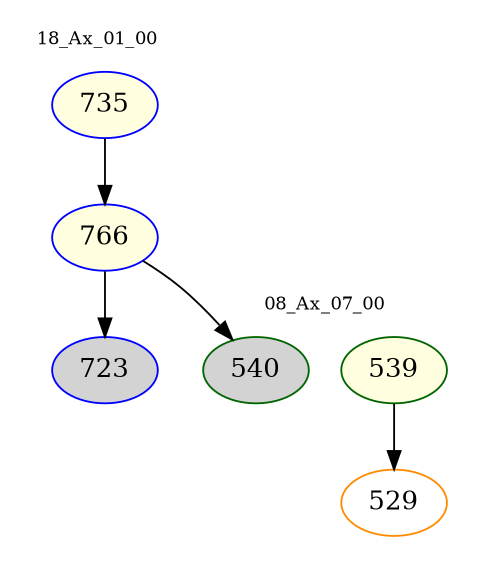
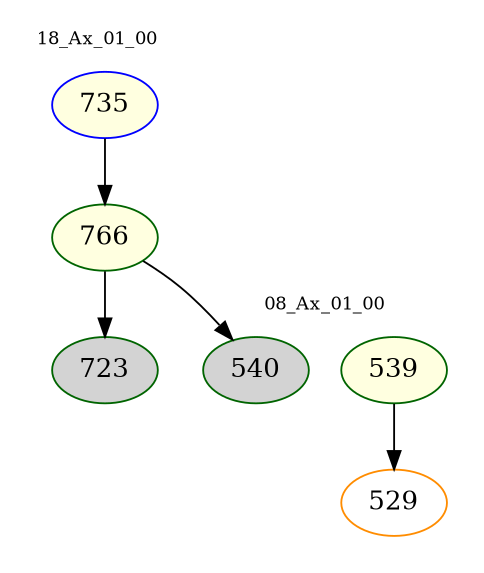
(105, 238) -> (105, 238)
(325, 305) -> (325, 305)
(105, 370) -> (105, 370)
